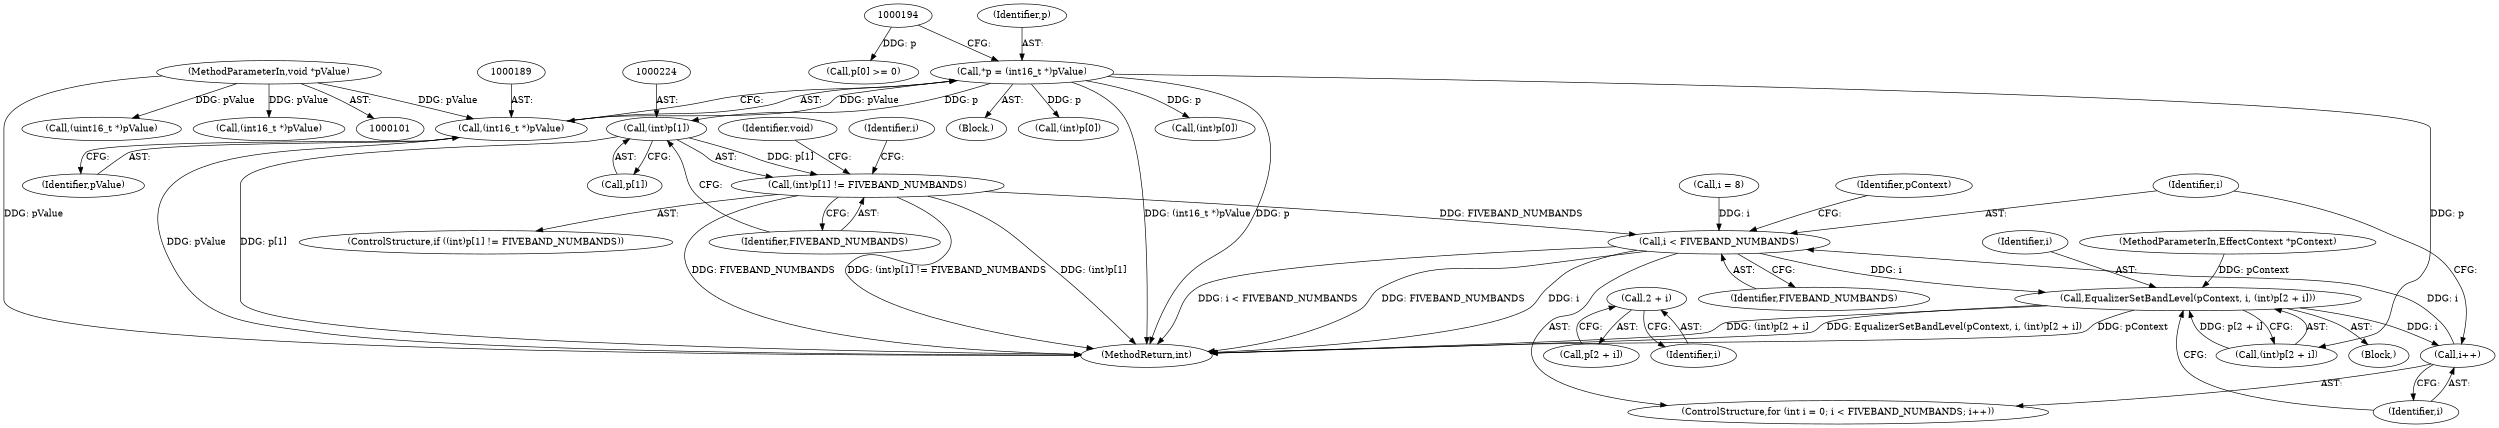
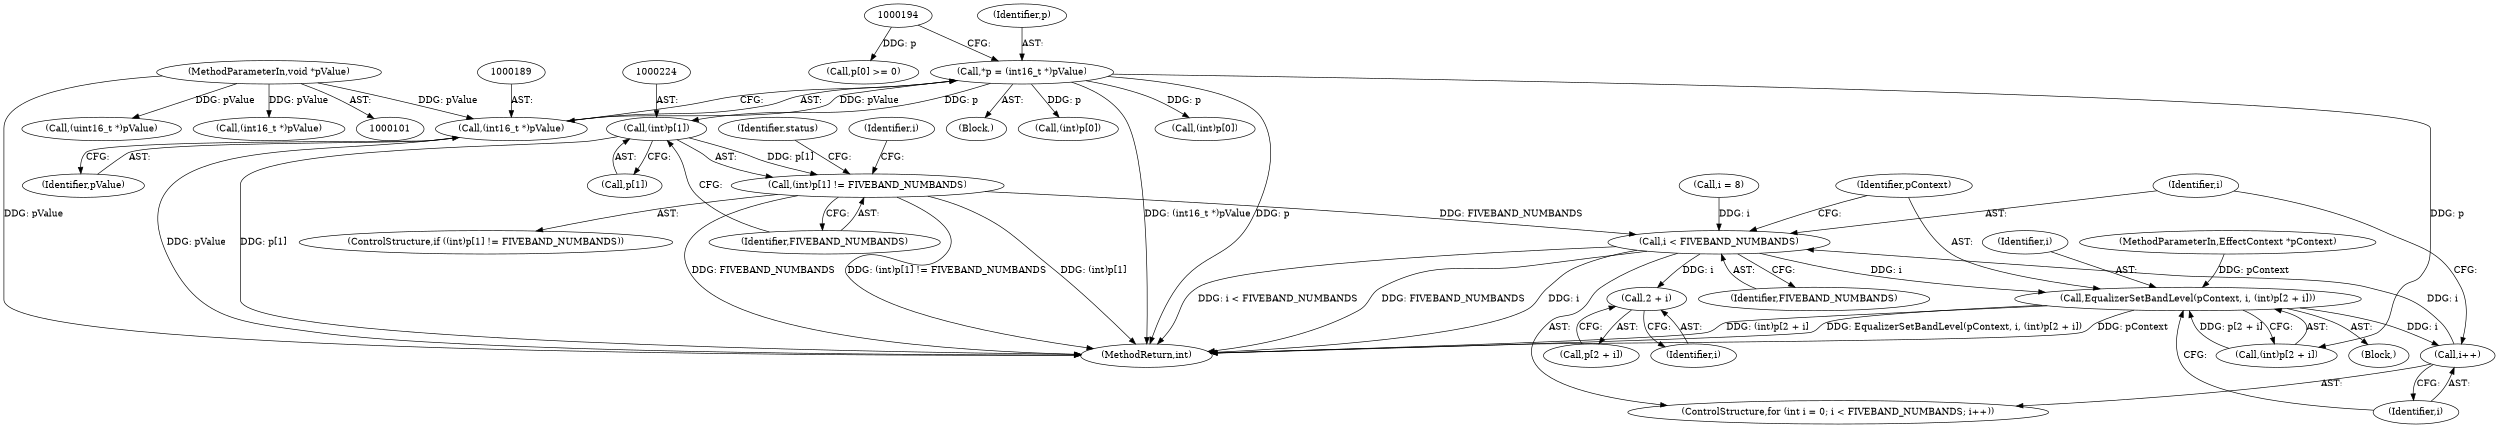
(778, 129) -> (778, 129)
none -> (1680, 267)
none -> (1986, 268)
